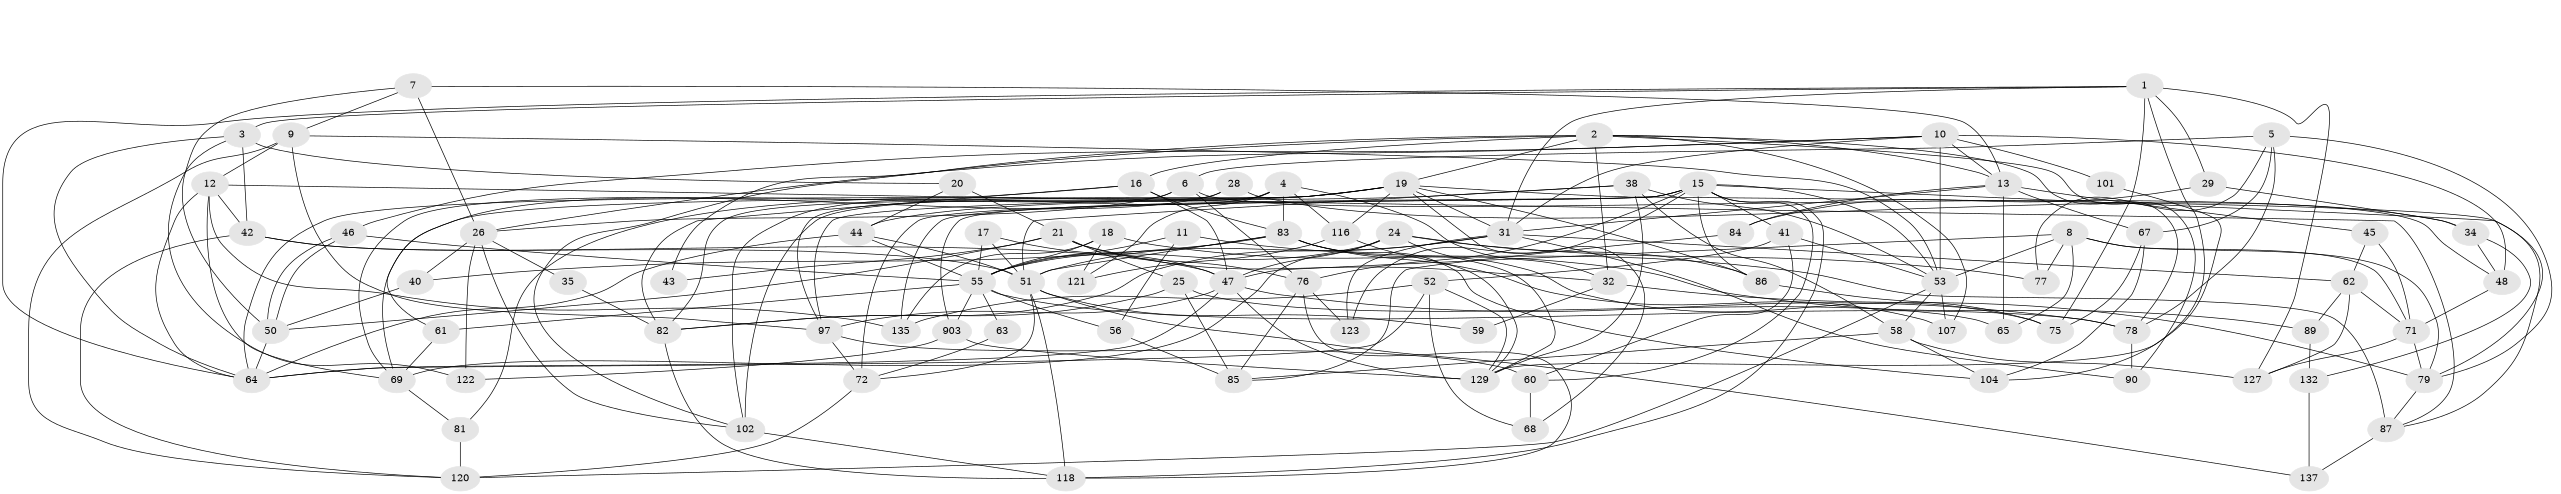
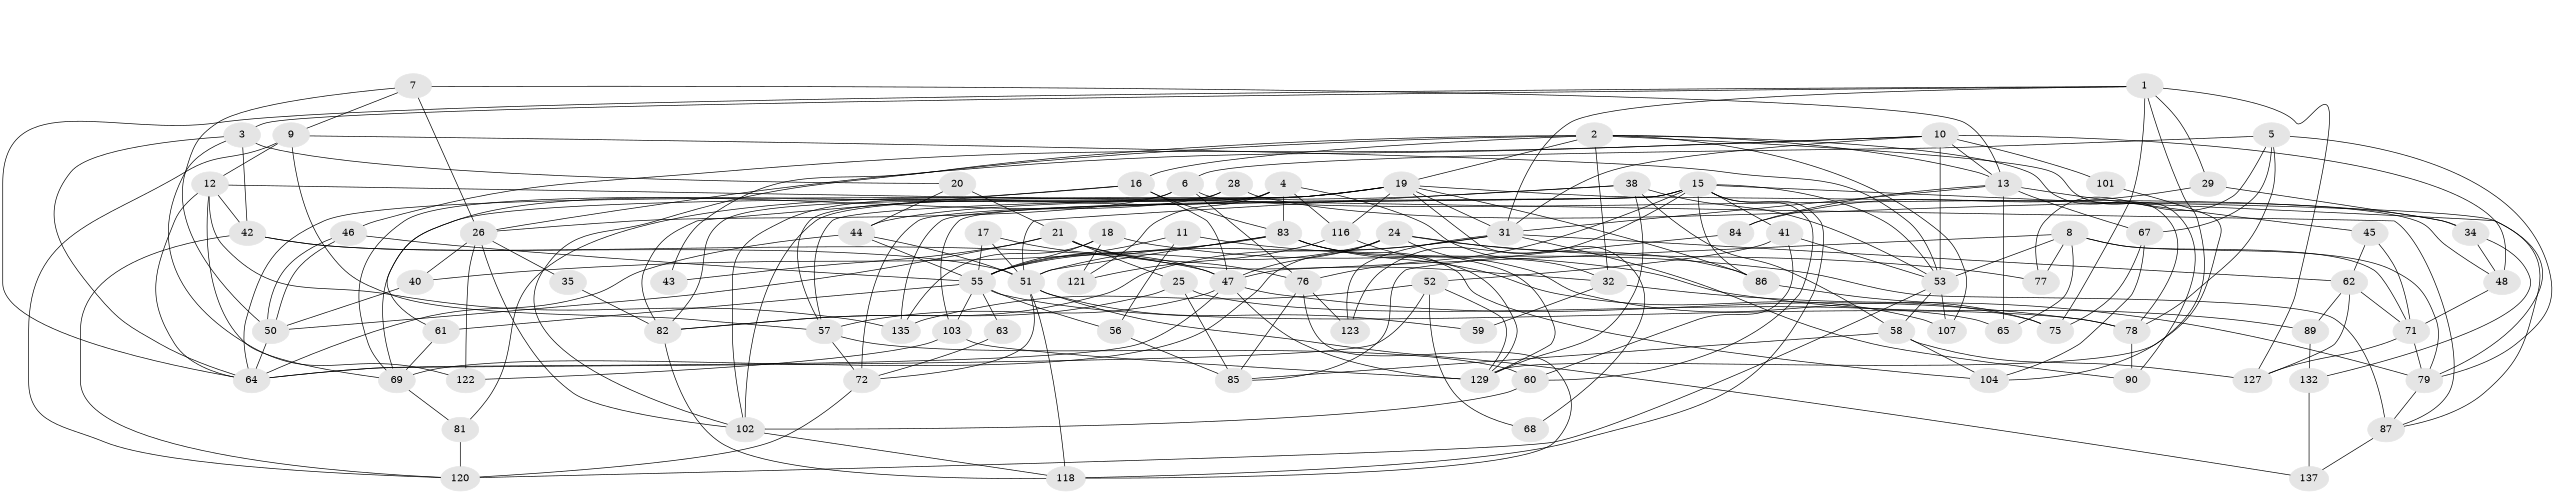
(824, 331) -> (824, 331)
(952, 331) -> (952, 331)
(1530, 405) -> (1142, 424)
